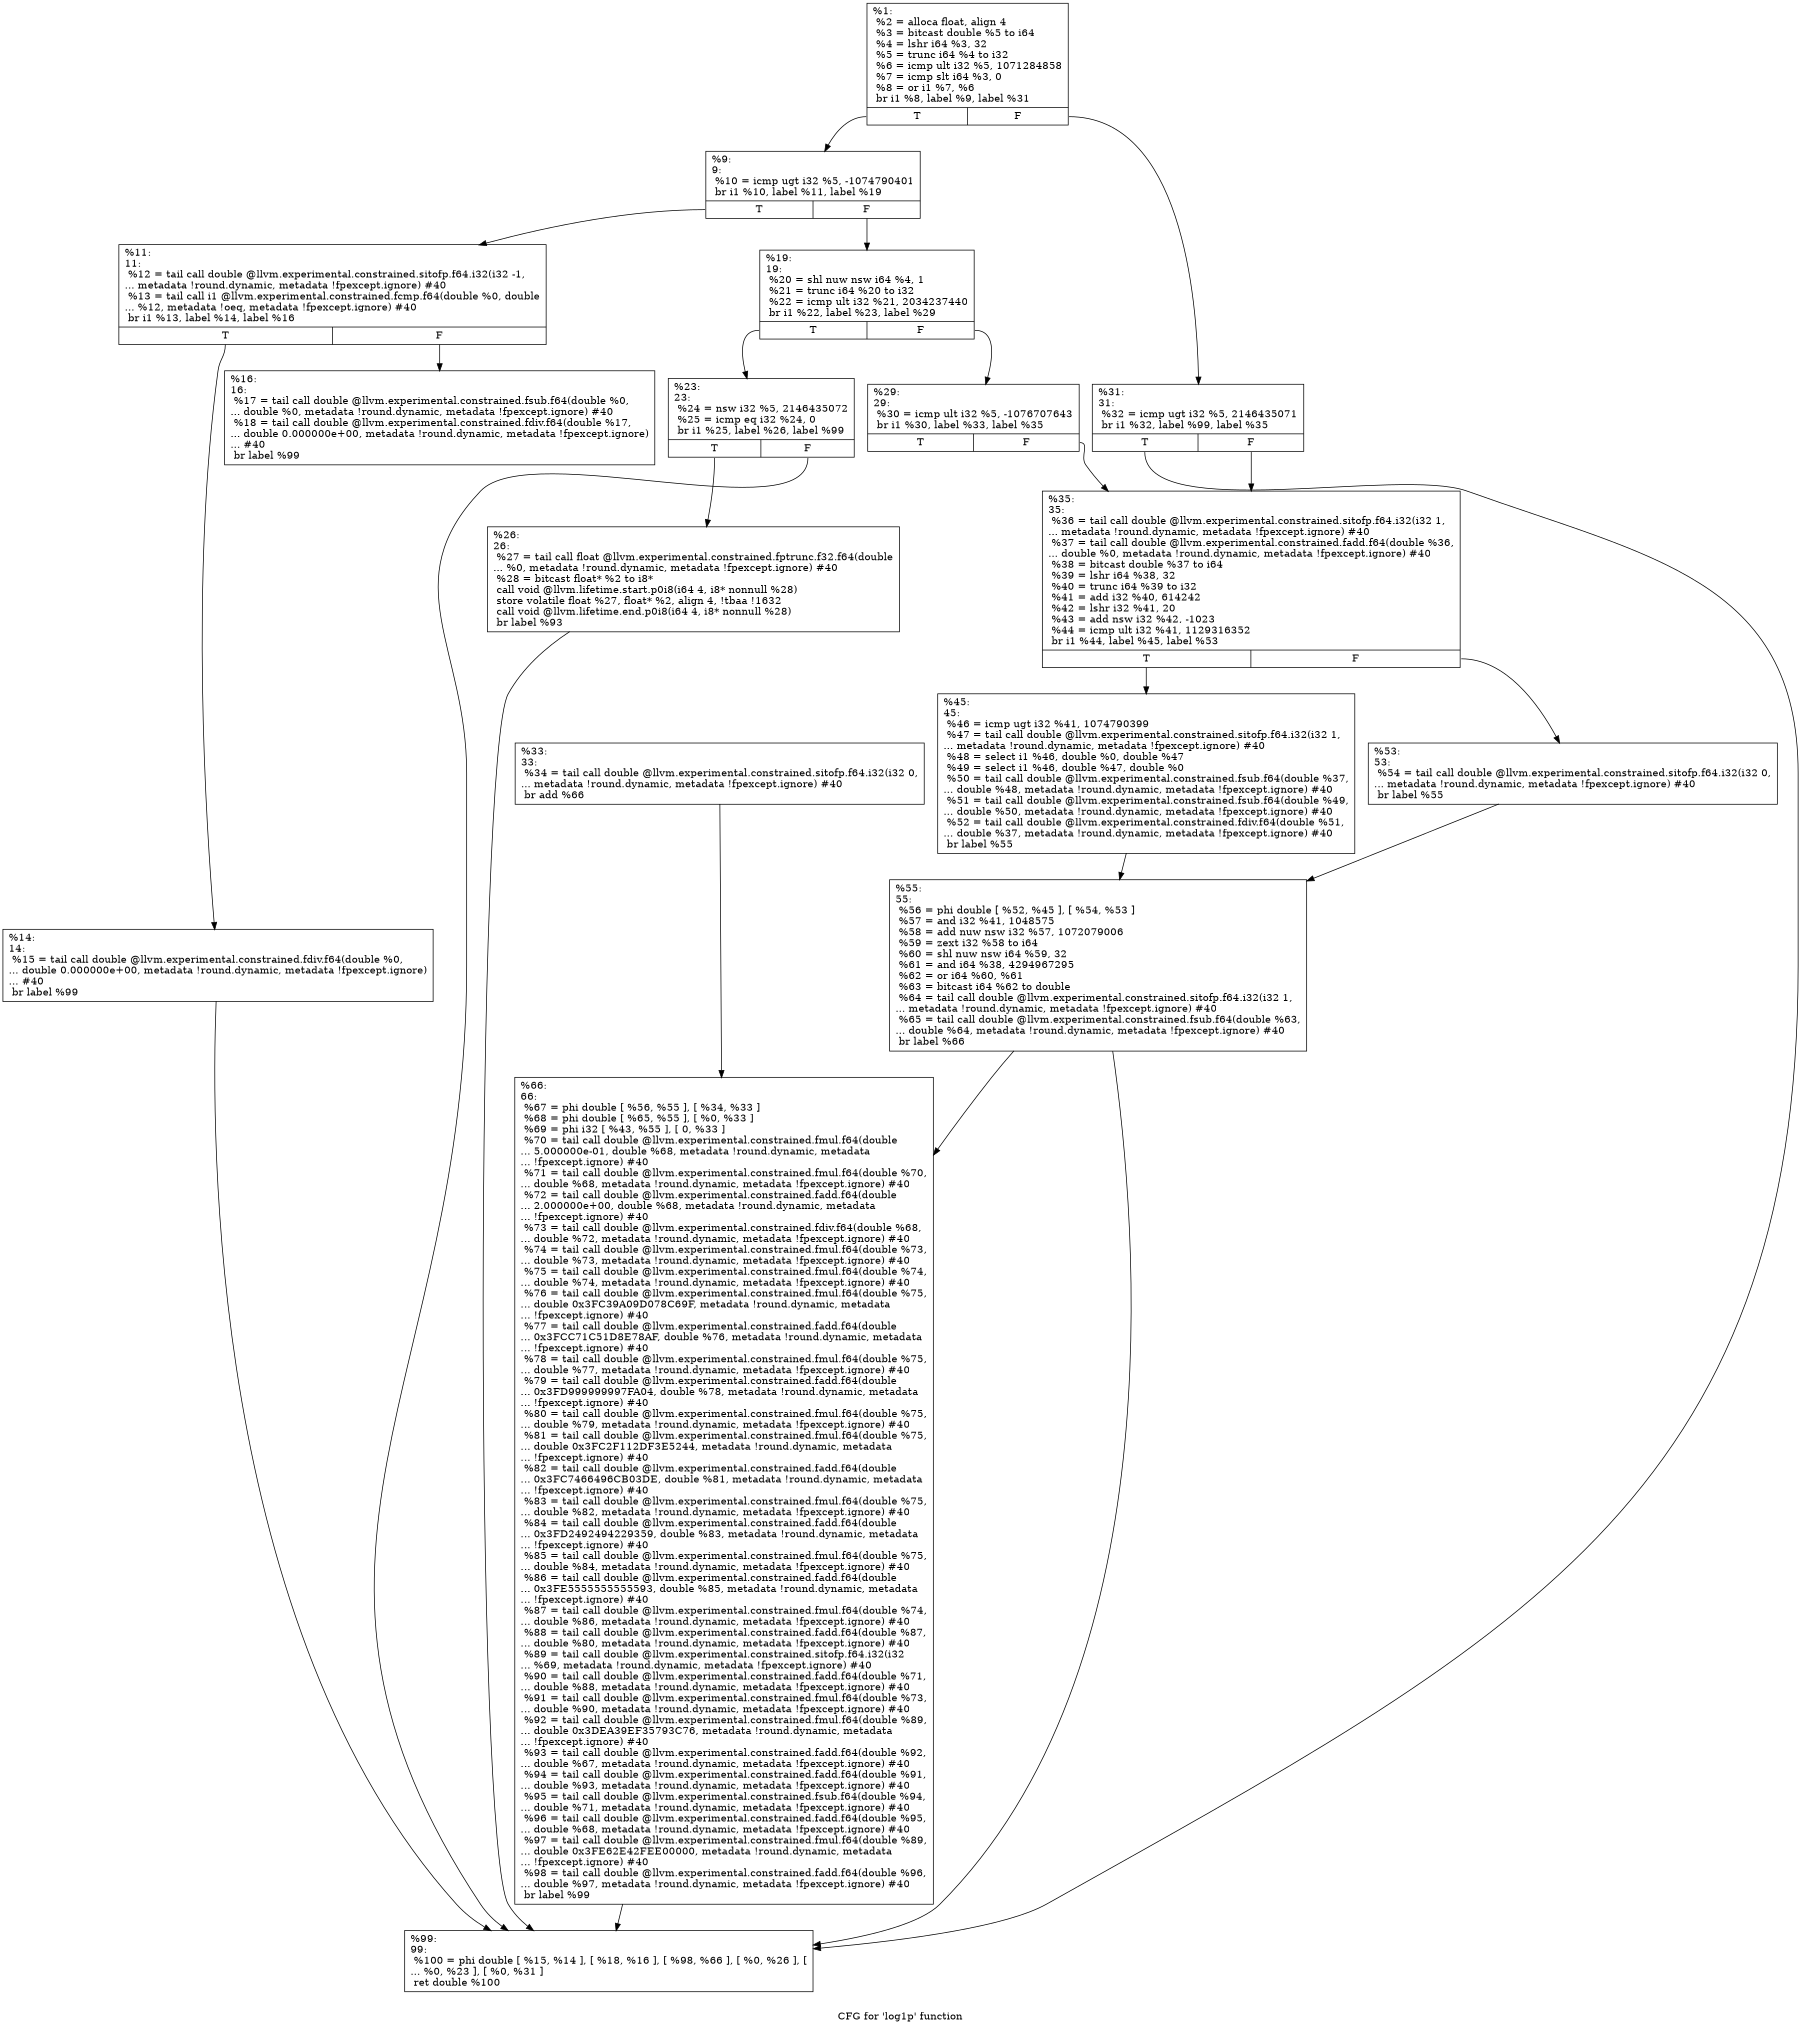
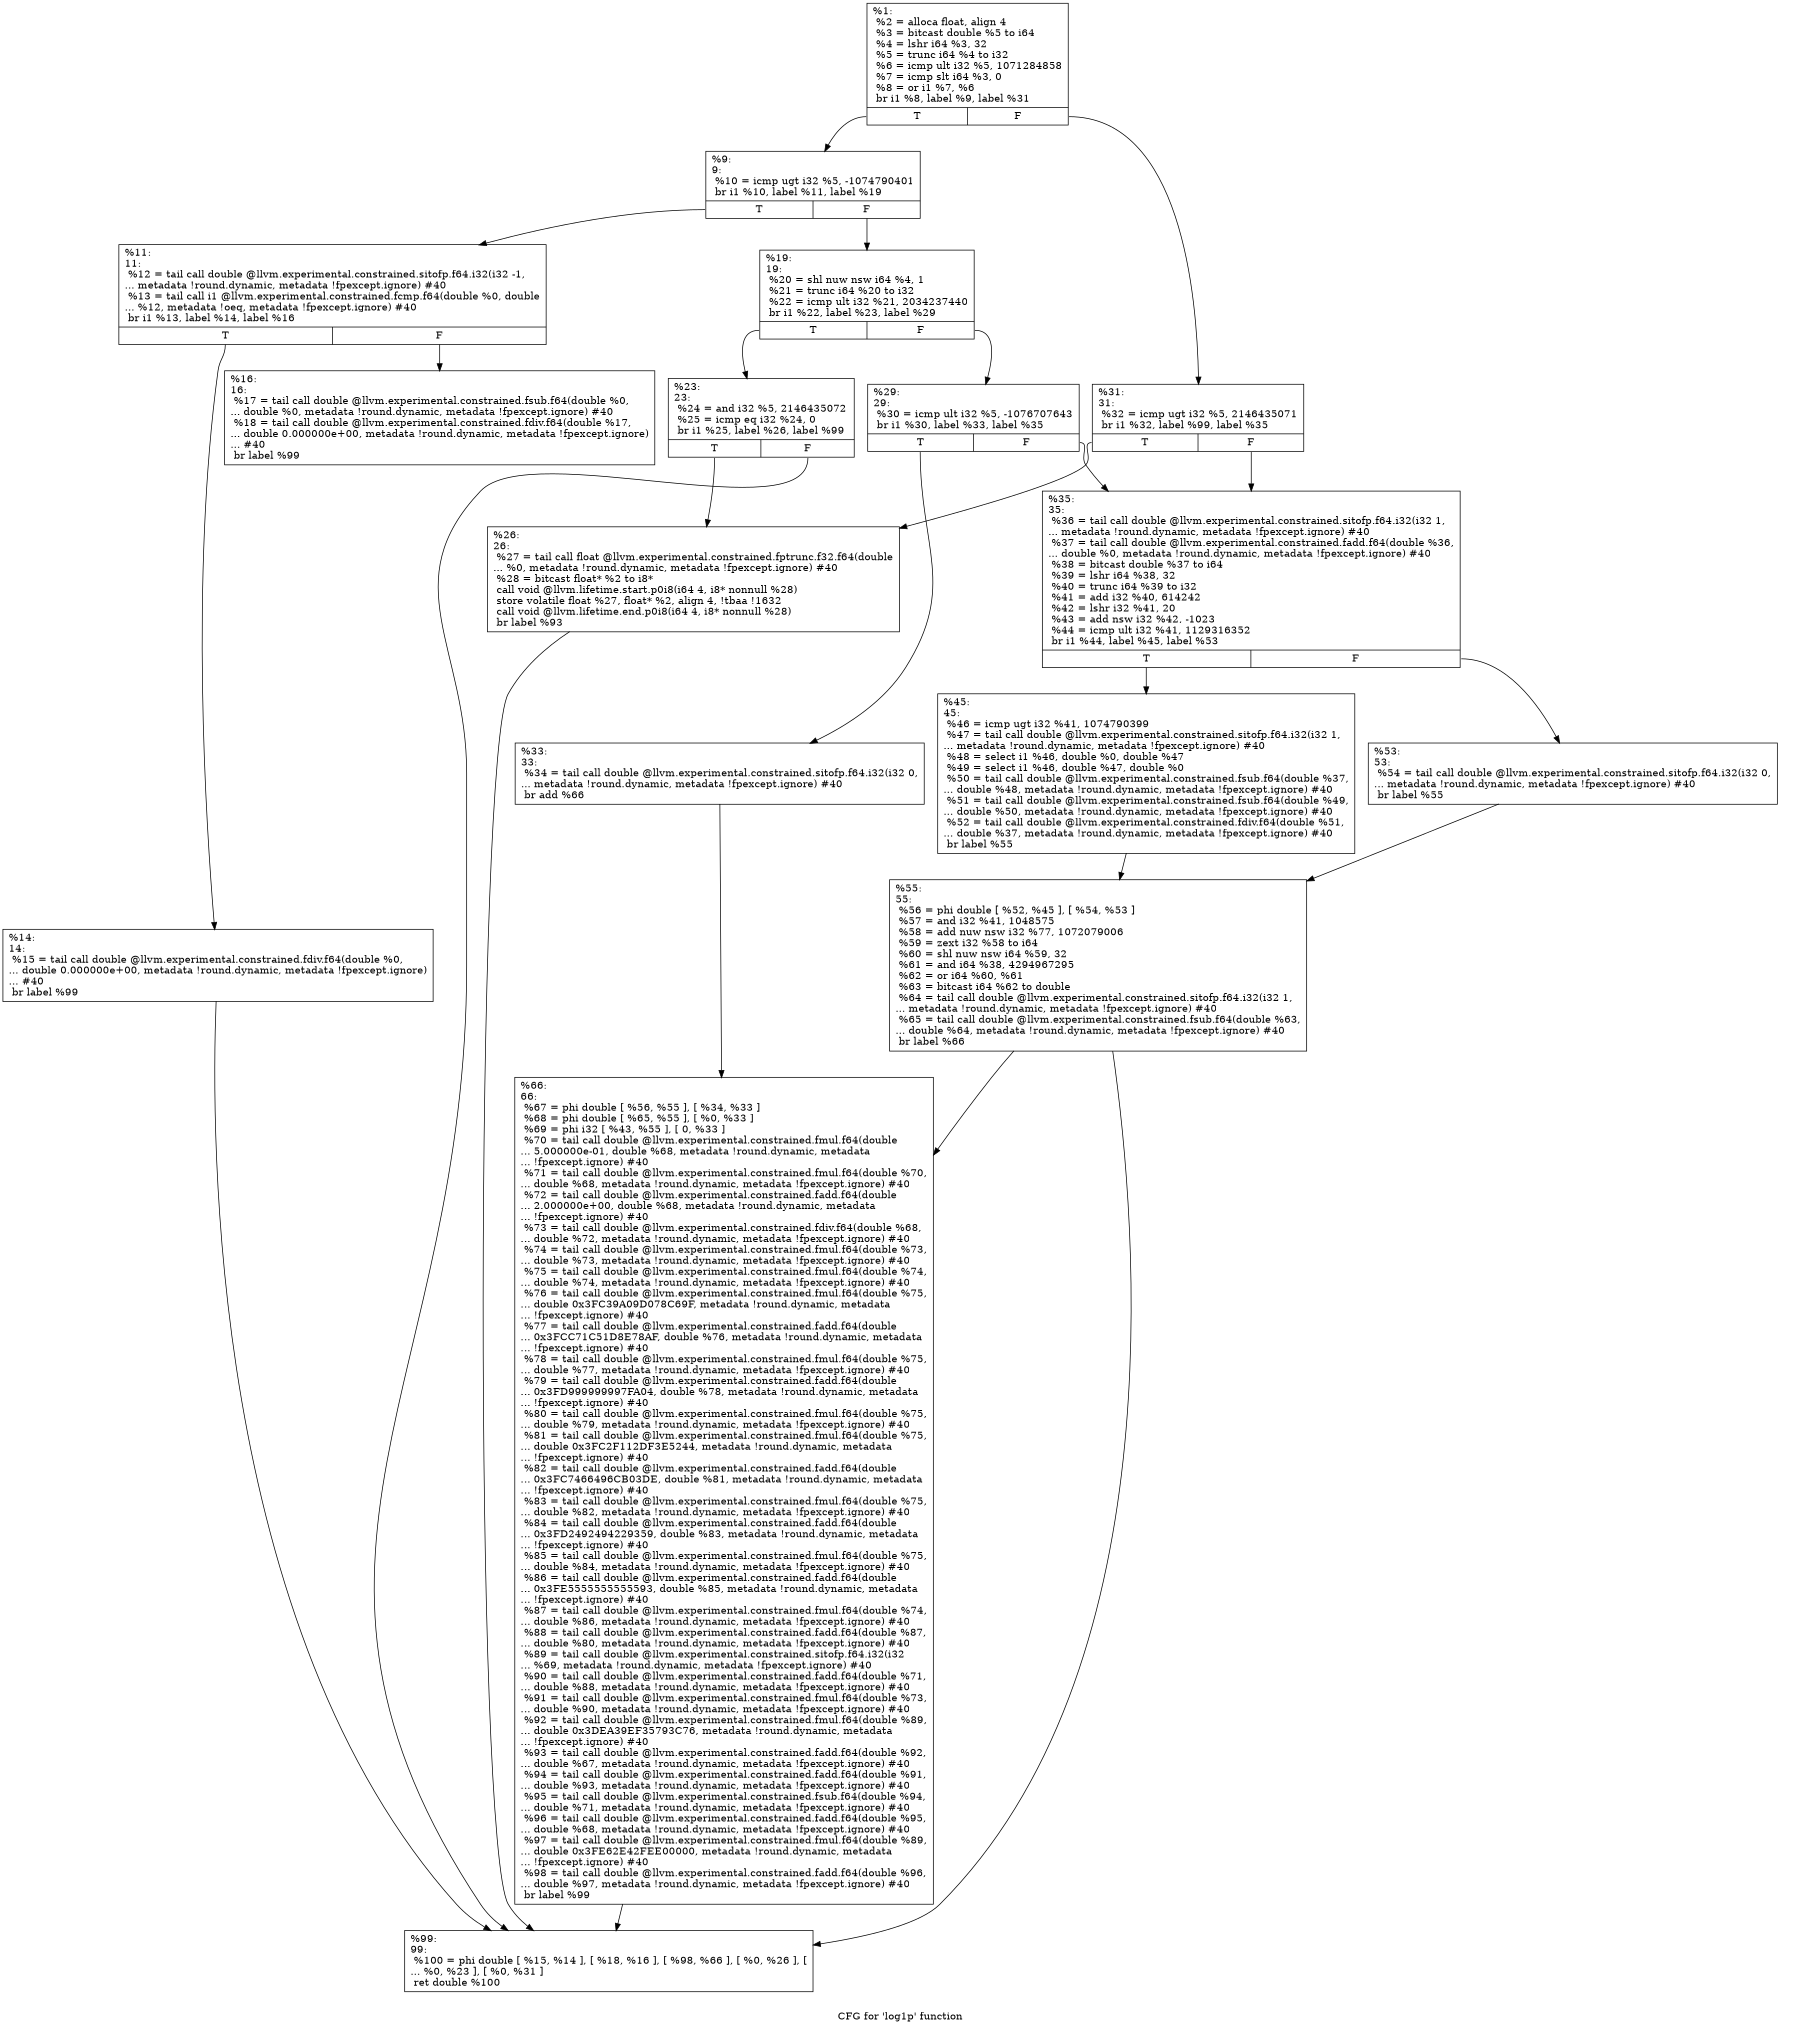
(761, 409) -> (761, 409)
none -> (927, 620)
(1010, 932) -> (1010, 932)
(1767, 1218) -> (1010, 497)
